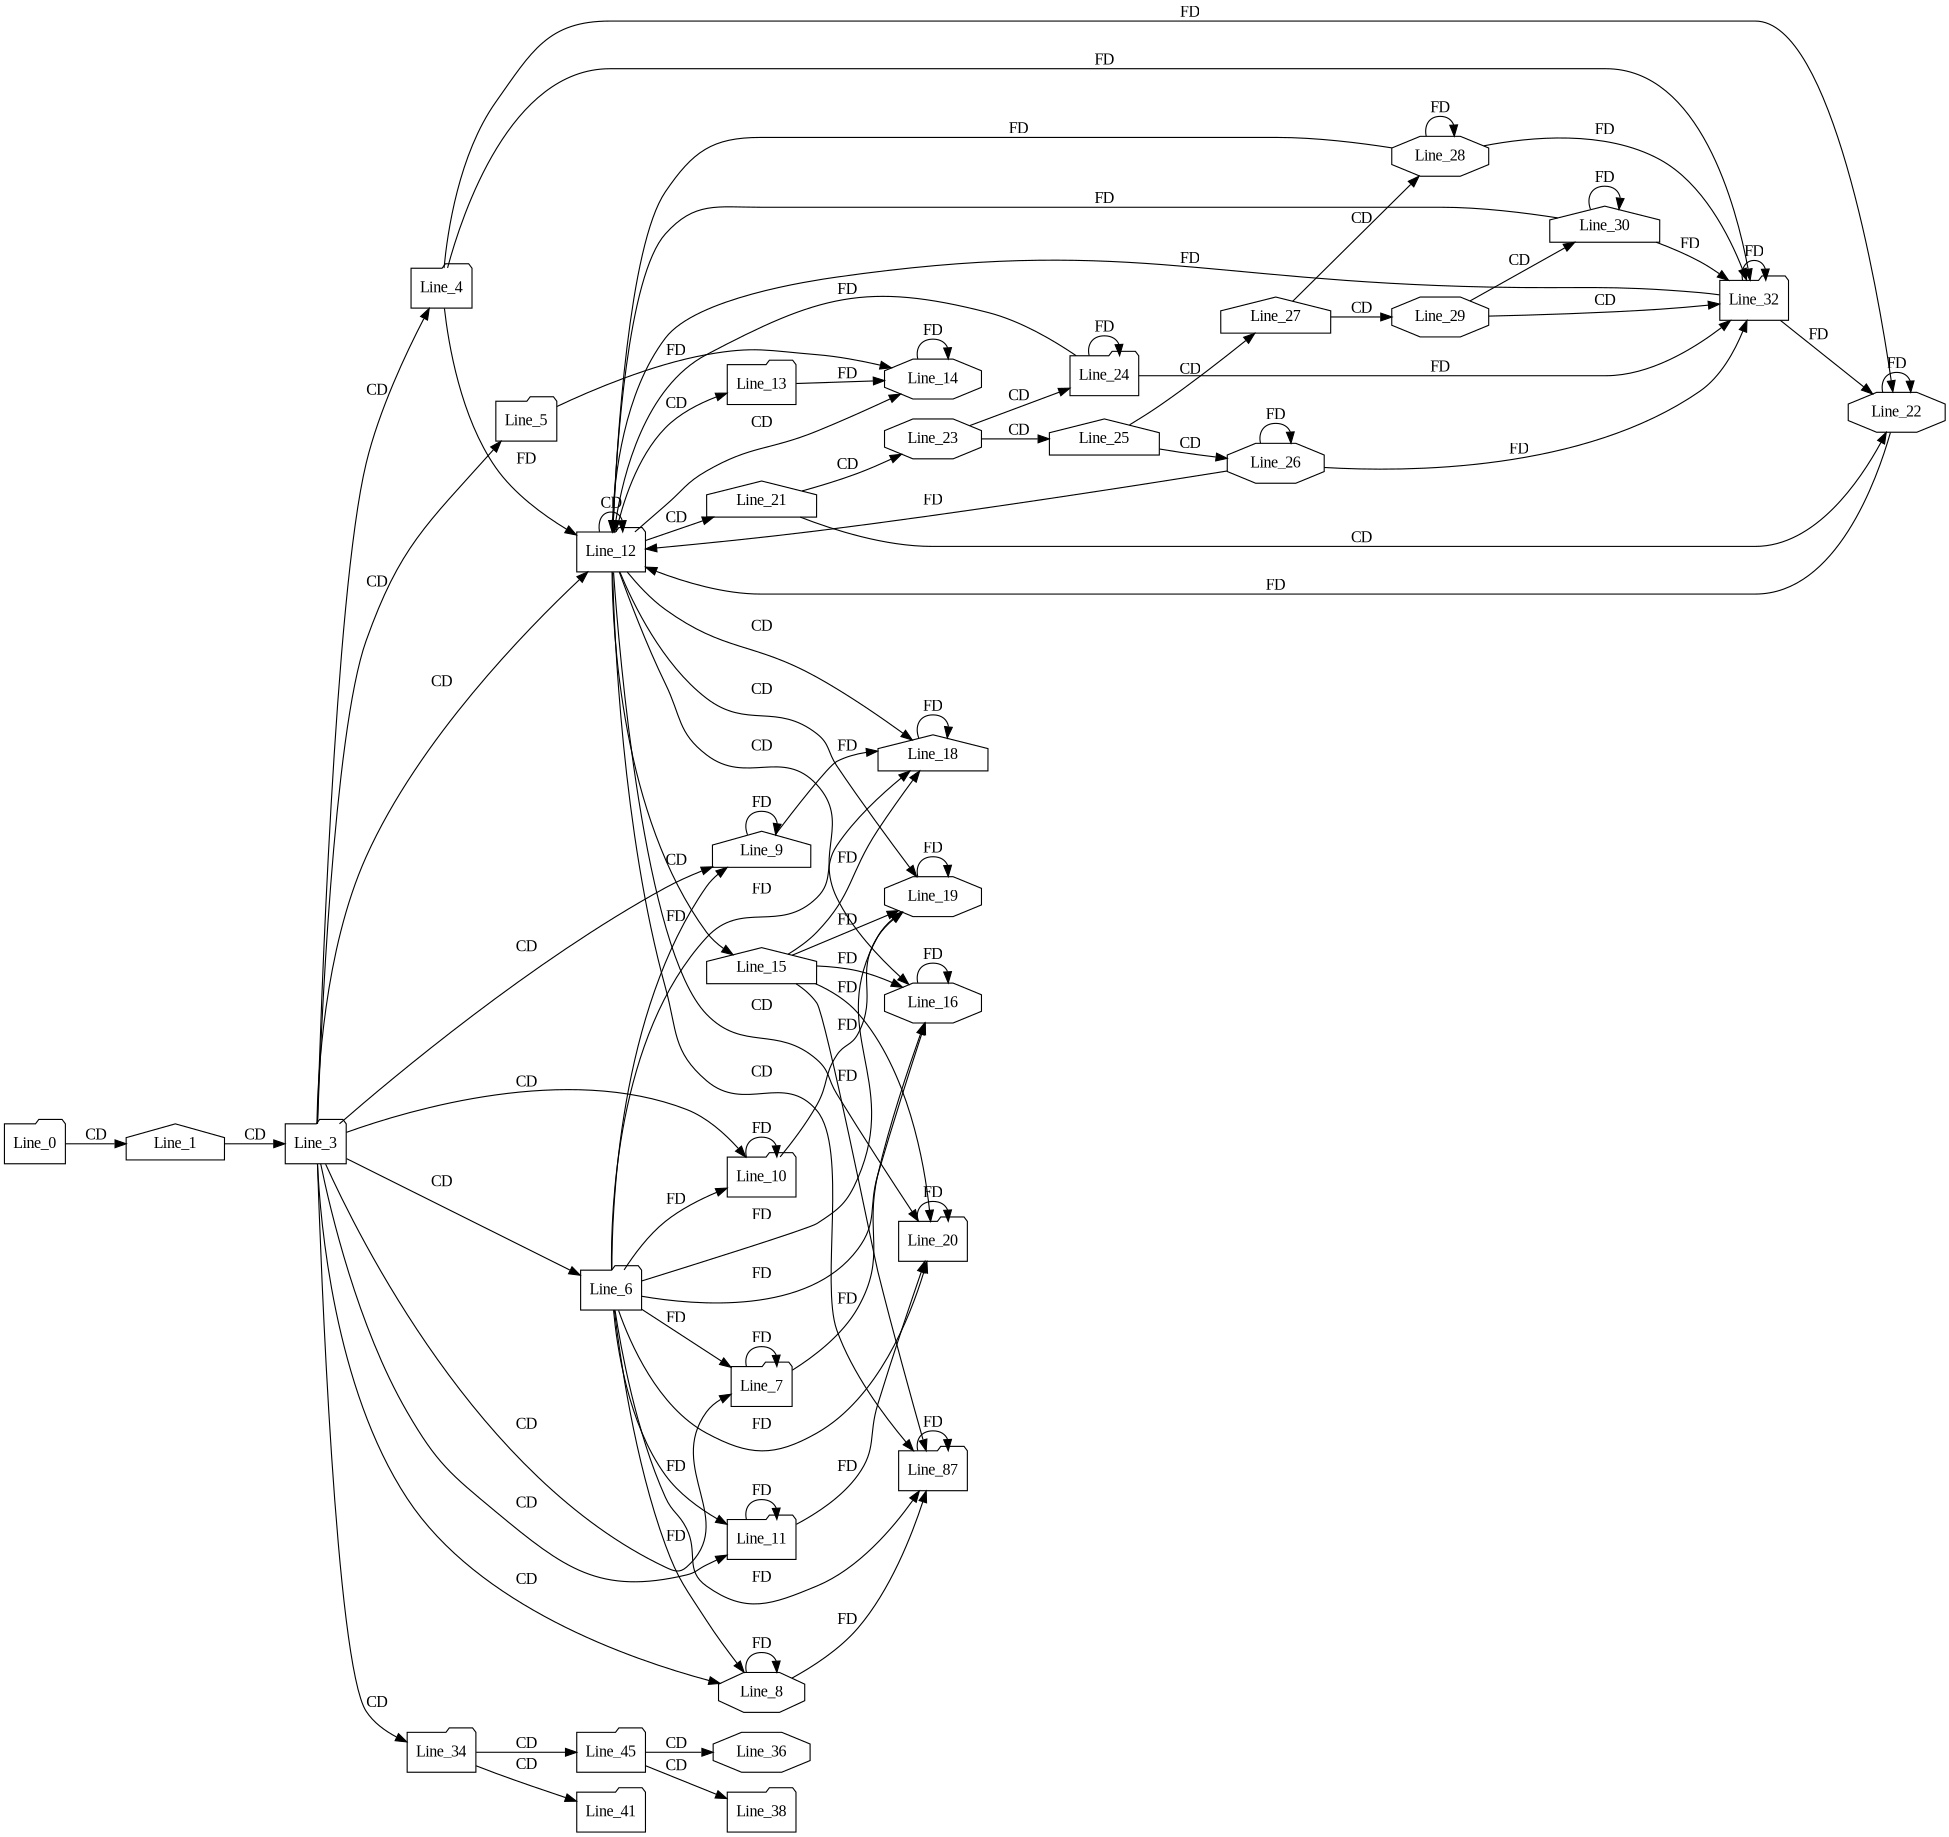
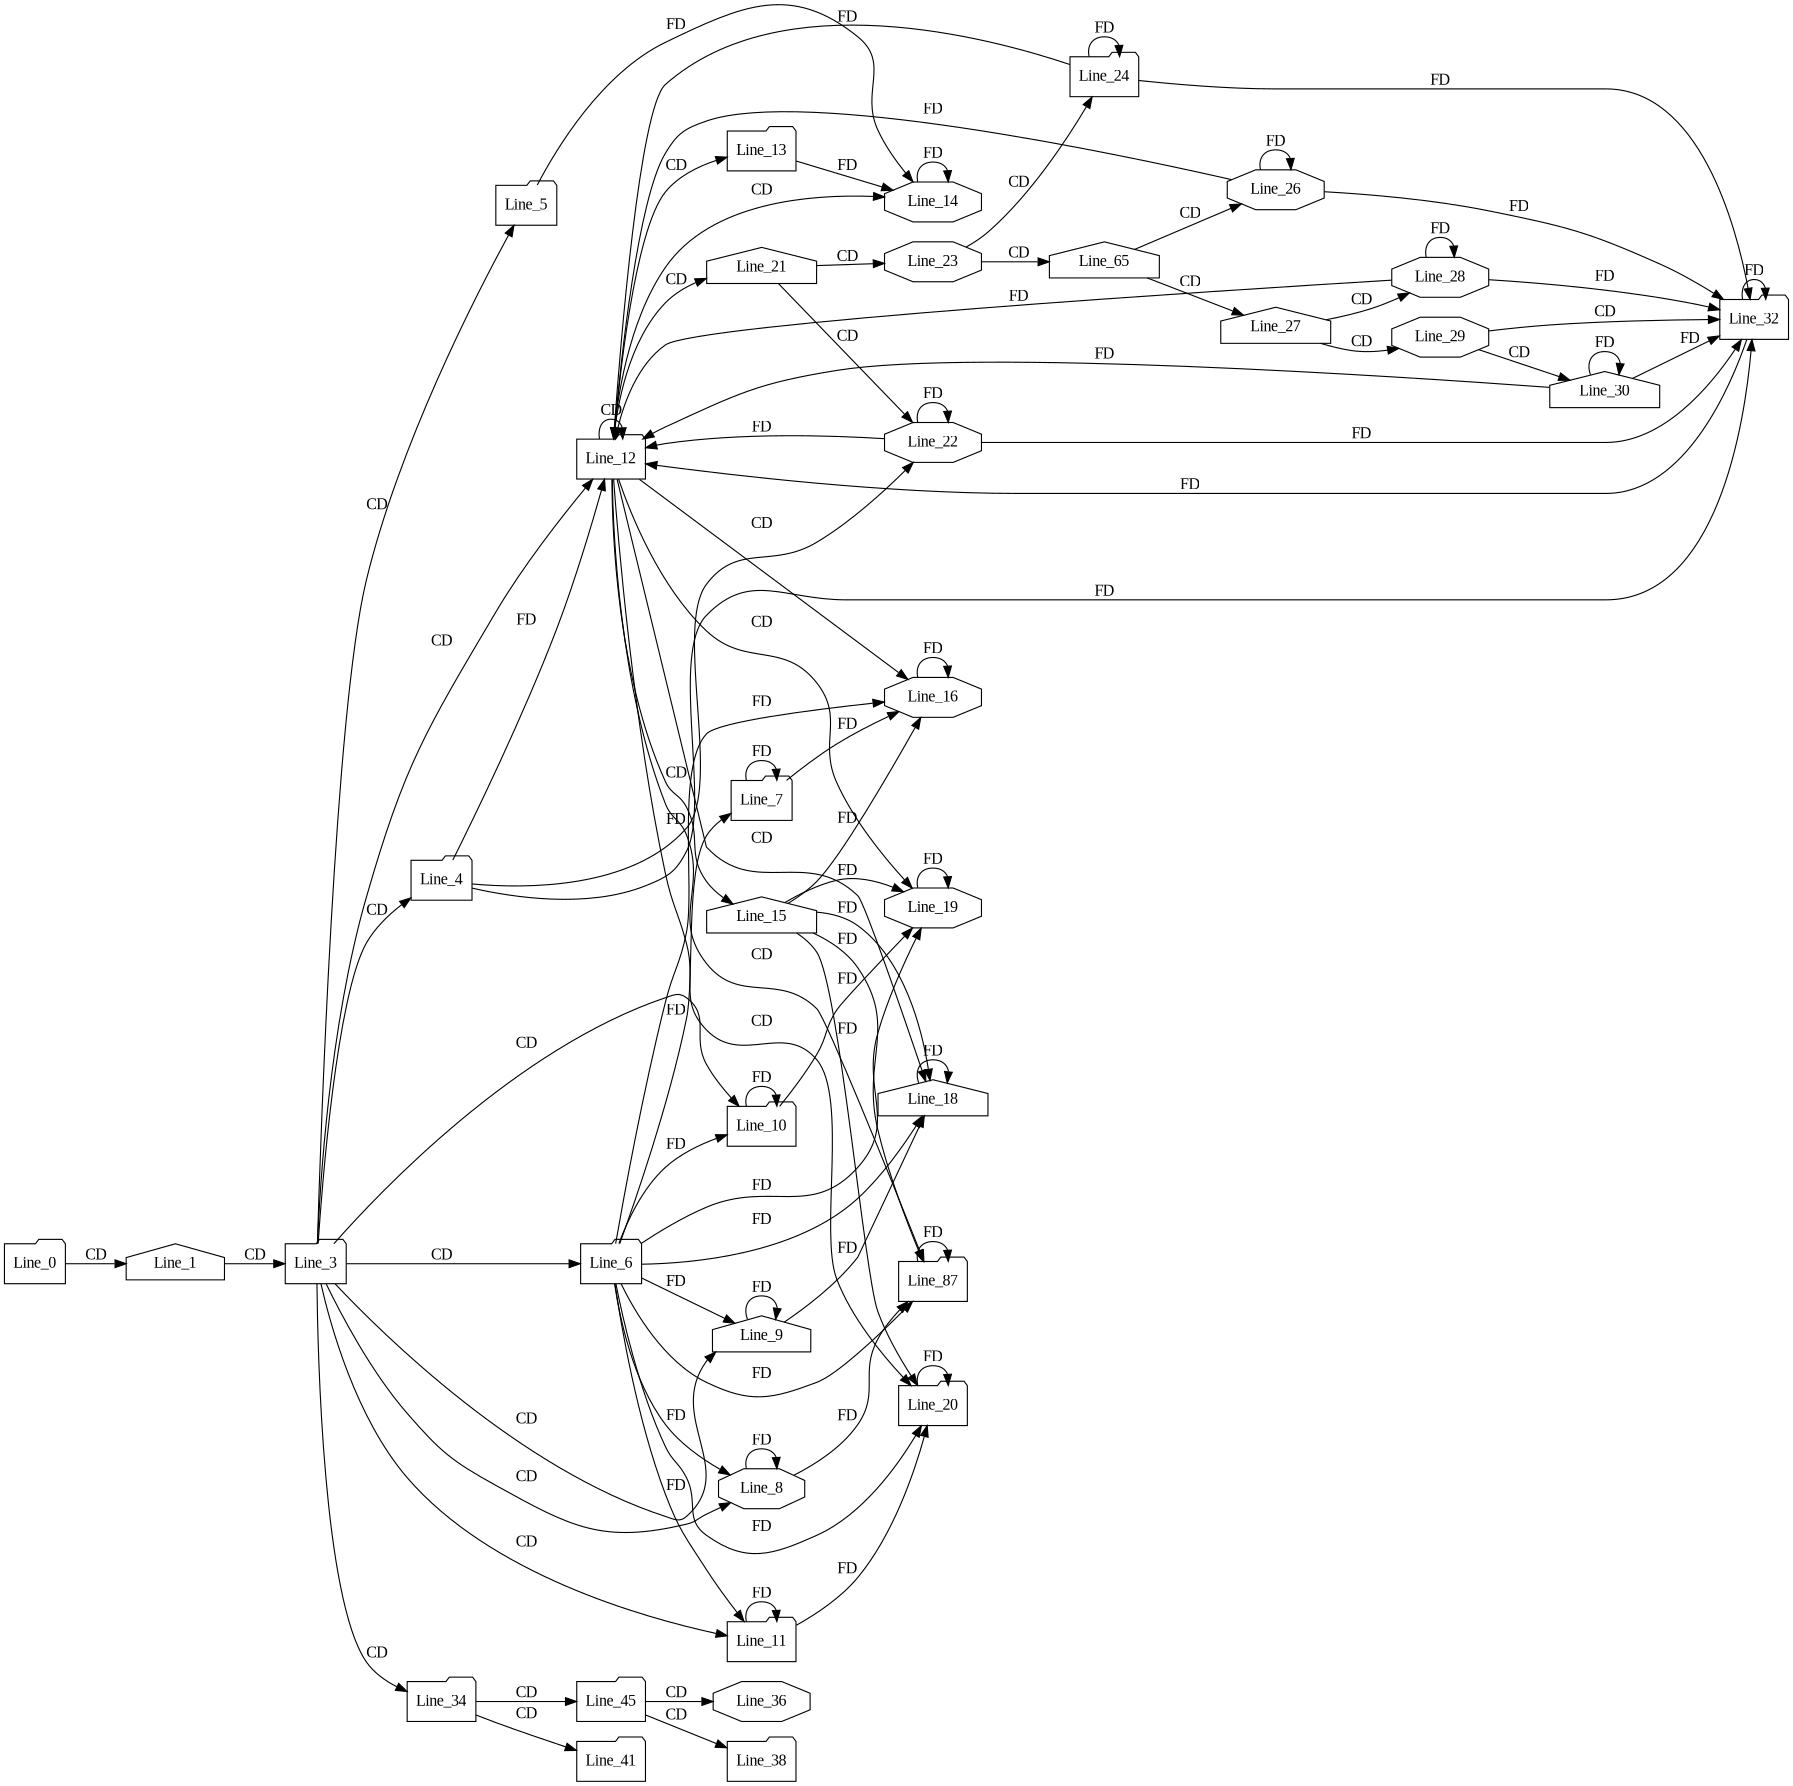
(1822, 354) -> (1376, 442)
(1104, 439) -> (1104, 262)
(532, 1471) -> none
